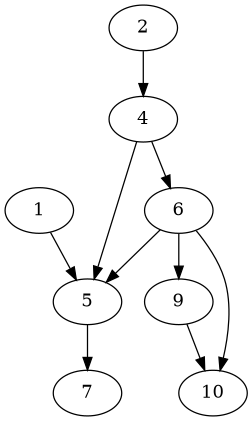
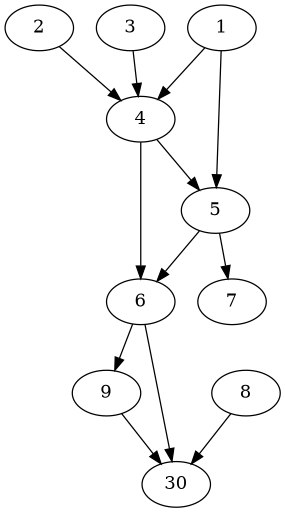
none -> (131, 28)
none -> (186, 69)
(138, 252) -> (182, 251)
(213, 393) -> (176, 484)
none -> (246, 393)
